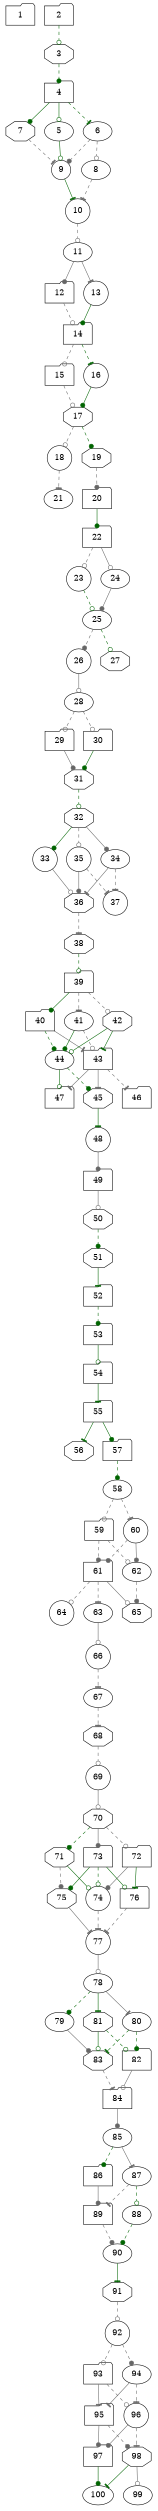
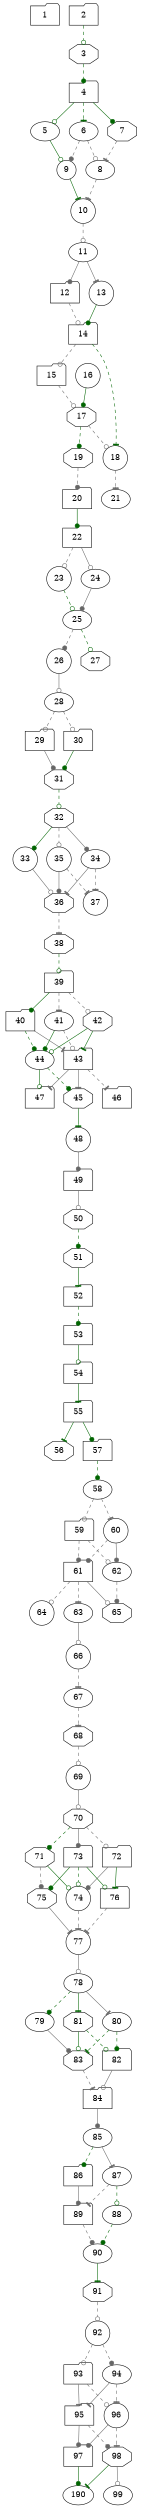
(40, 150) -> (112, 150)
(86, 353) -> (113, 391)
(98, 2495) -> (78, 2495)
